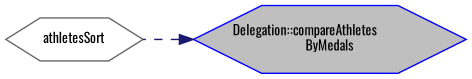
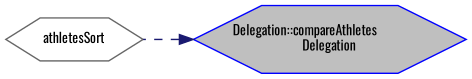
(330, 39) -> (330, 39)
